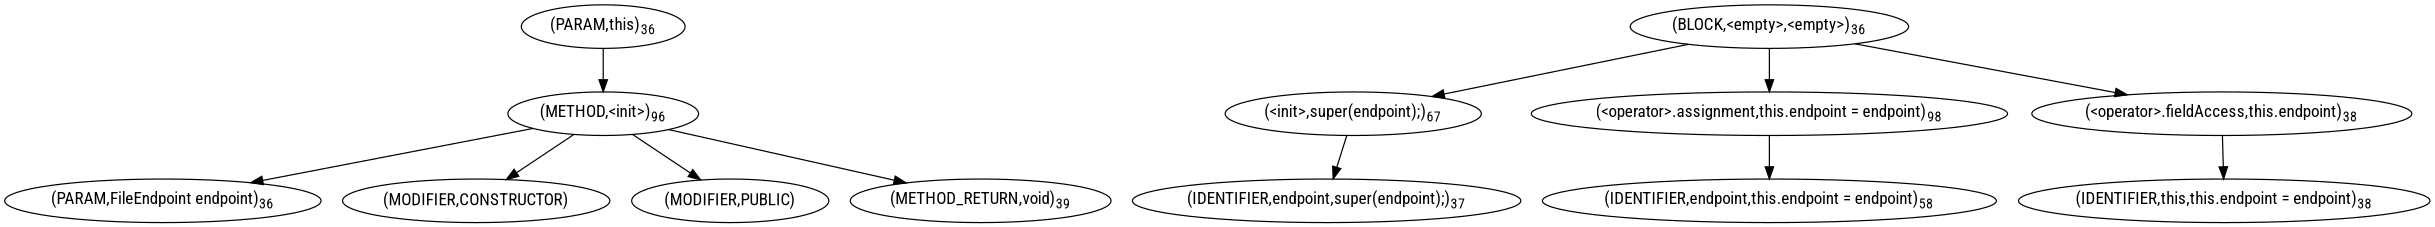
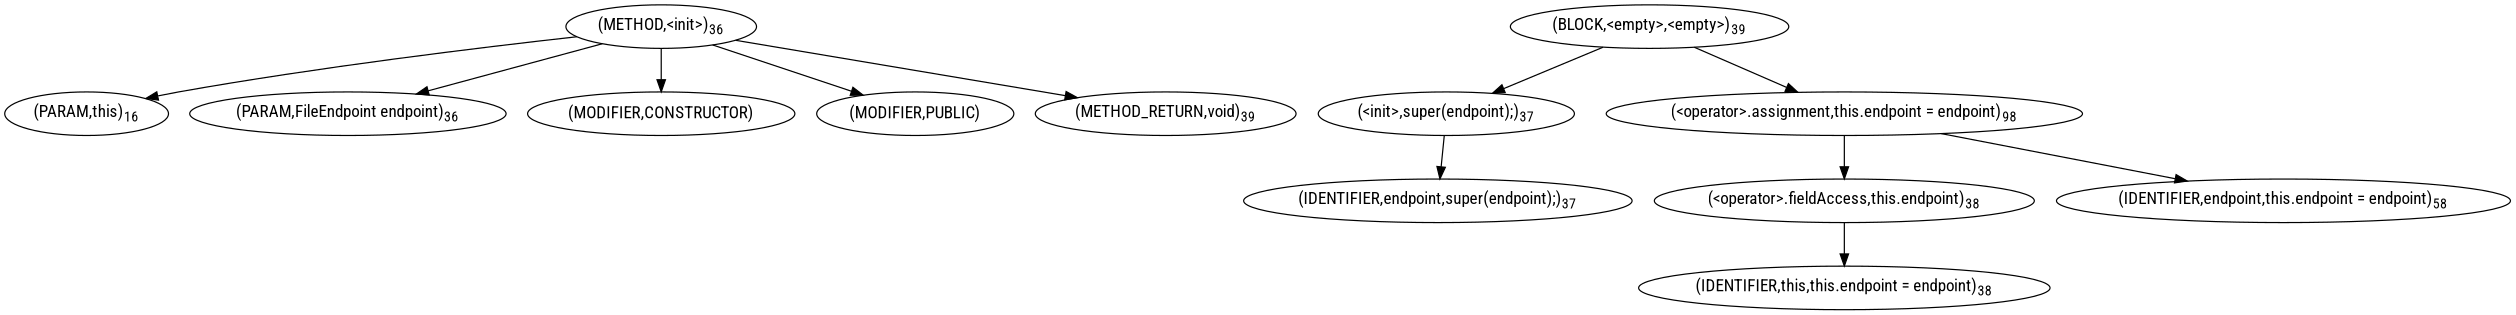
(649, 25) -> (132, 112)
(1859, 25) -> (1739, 25)
(603, 64) -> (367, 63)
(1985, 68) -> (1844, 151)
(659, 112) -> (717, 25)
(1434, 112) -> (1527, 112)
